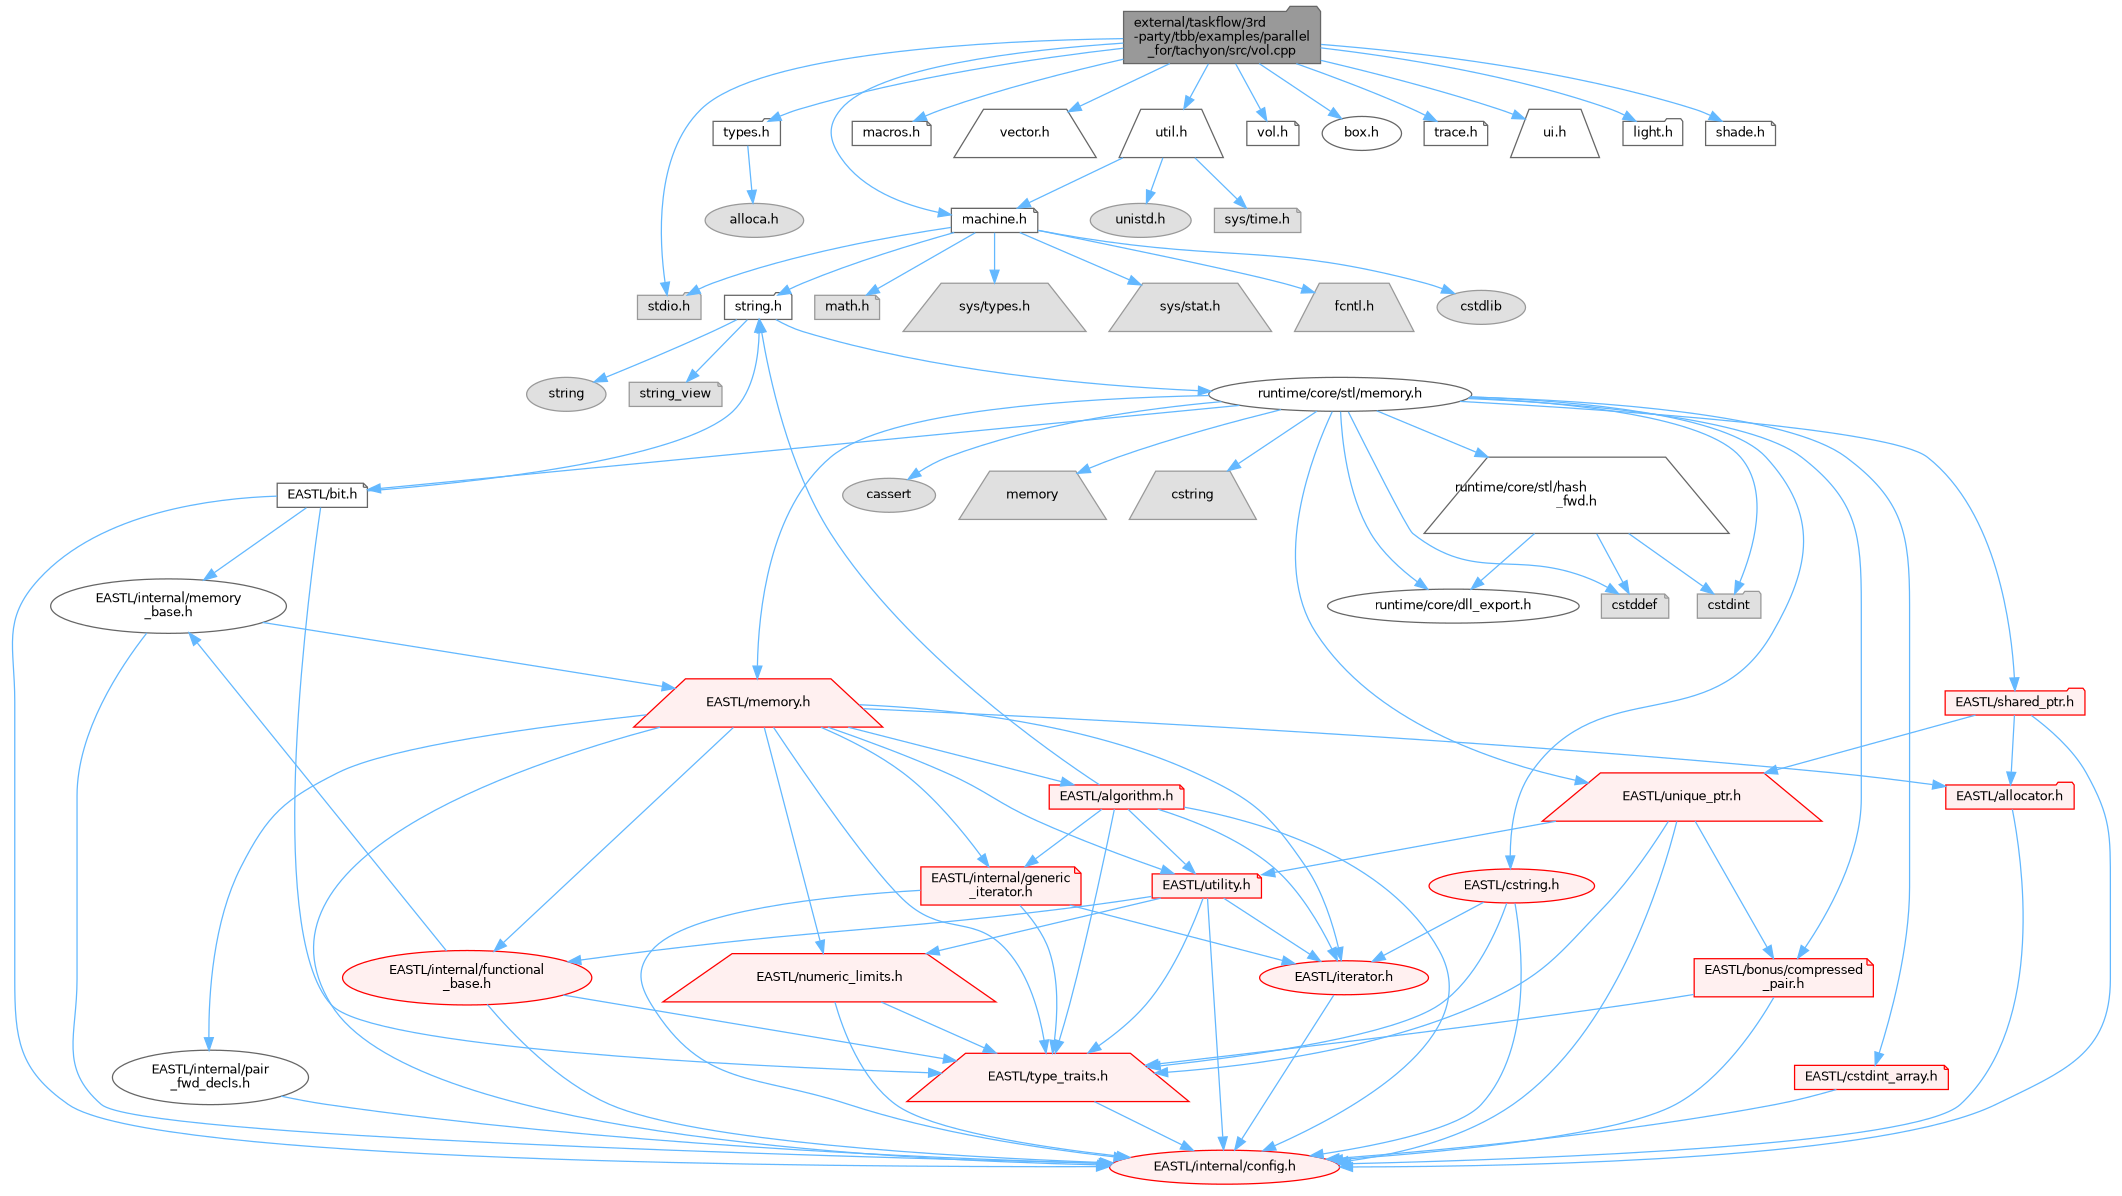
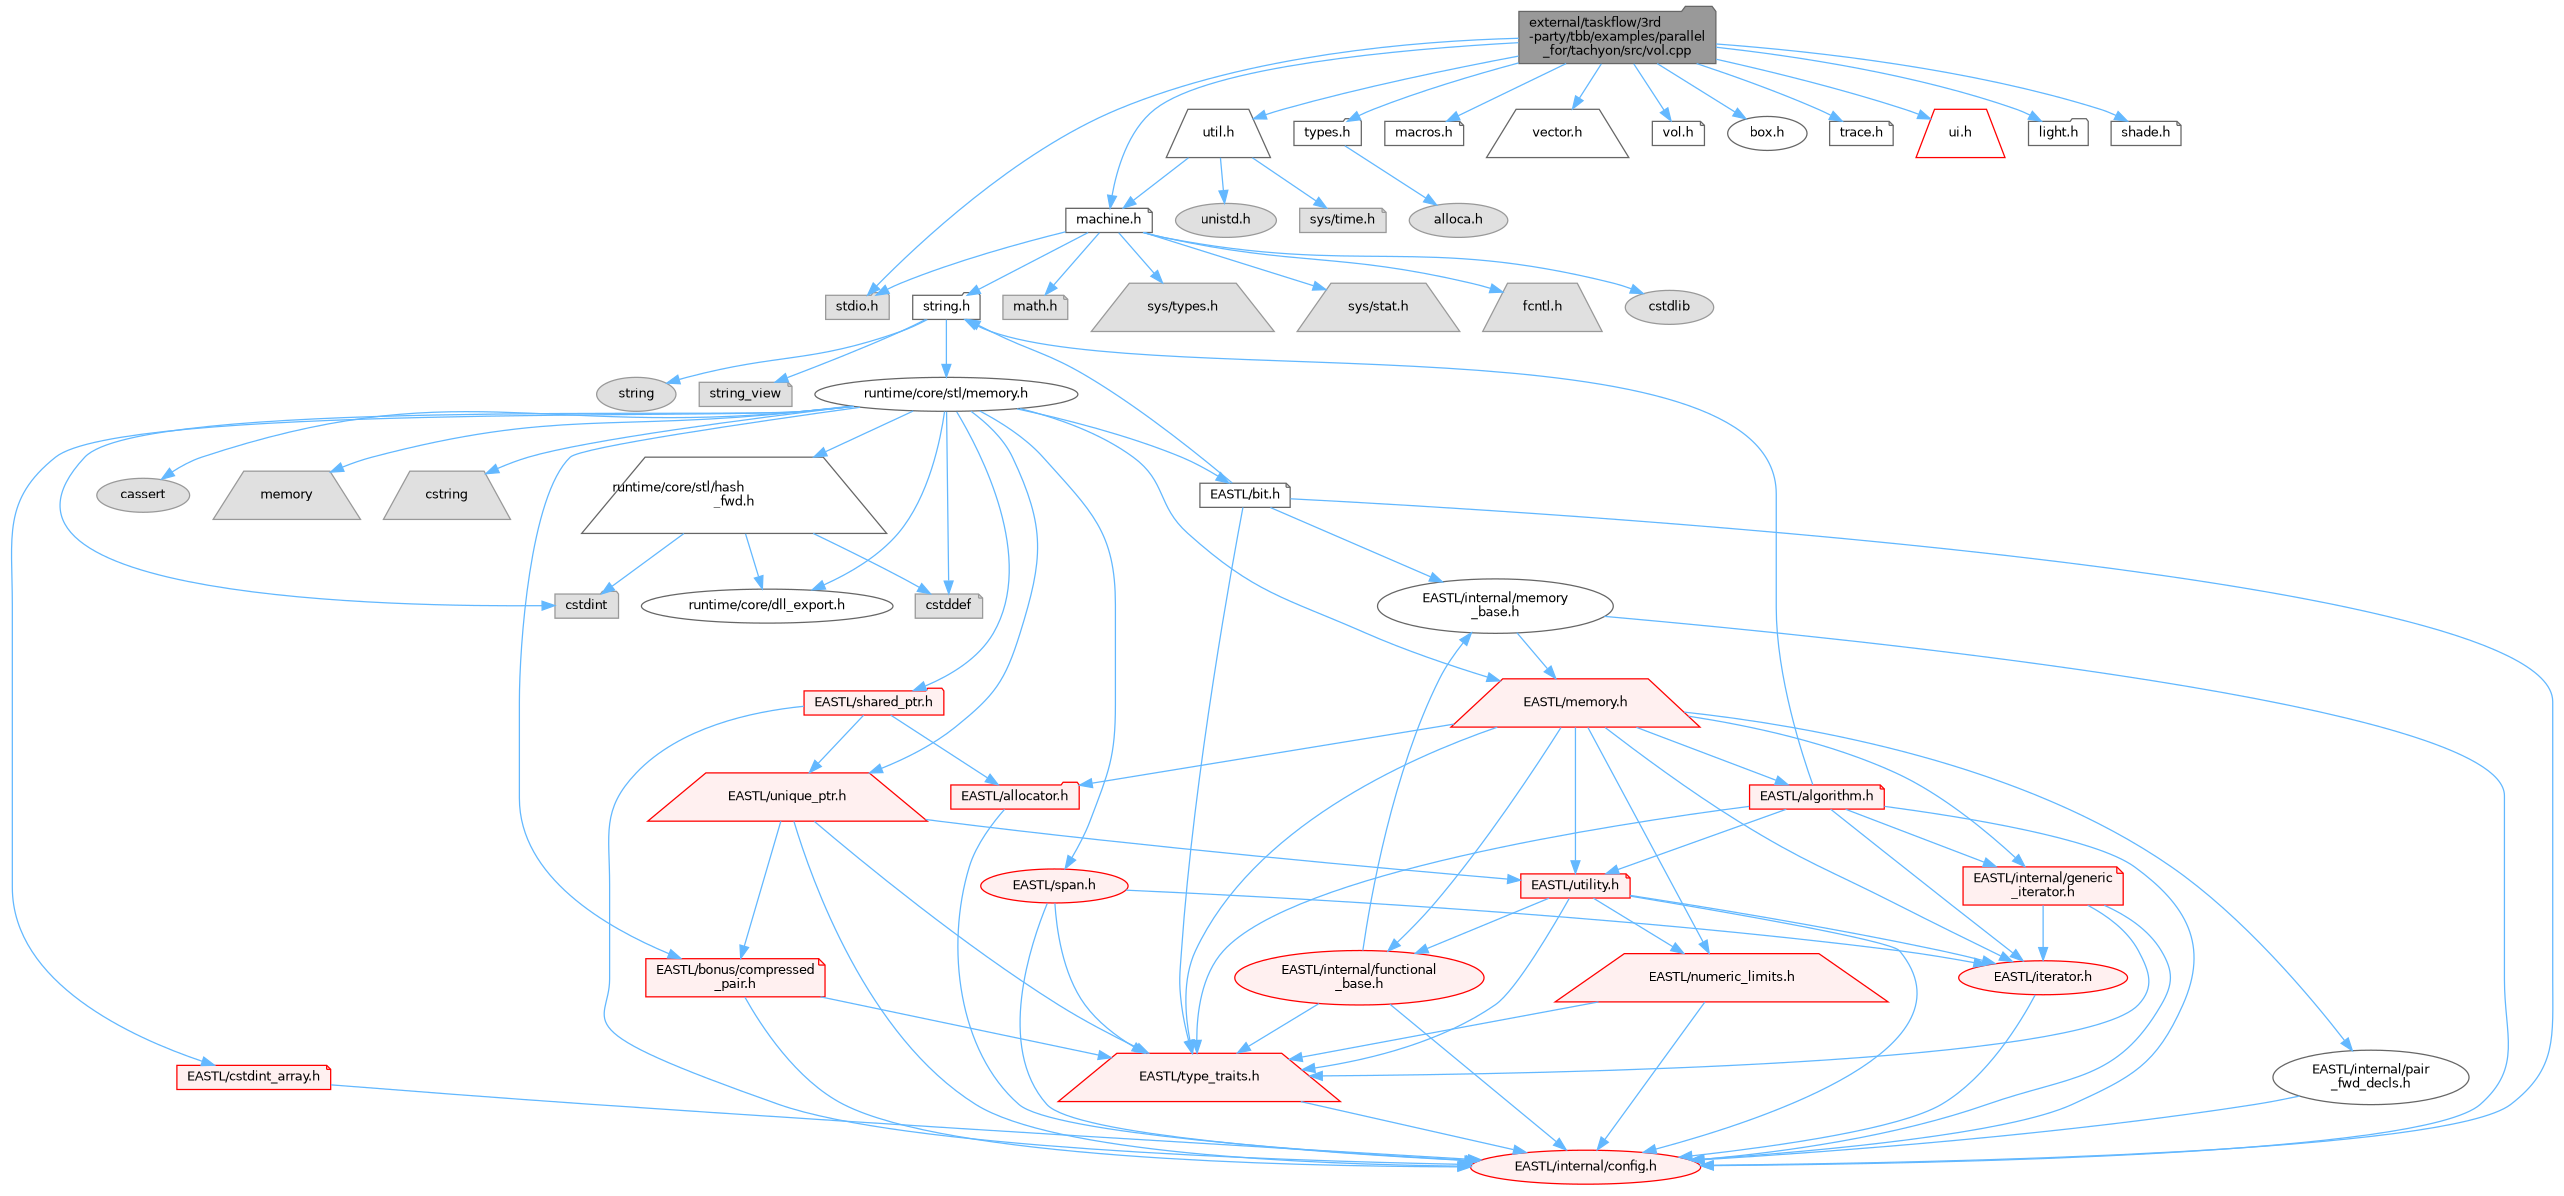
(1555, 133) -> (1961, 133)
(1512, 886) -> (1054, 886)
(459, 1085) -> none
